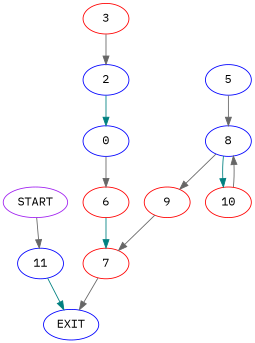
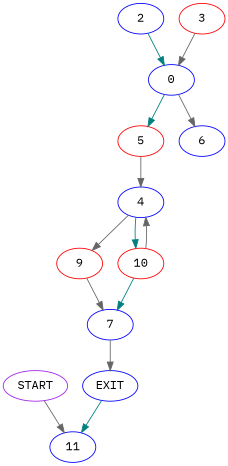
(106, 45) -> (189, 45)
(228, 80) -> (141, 141)
none -> (158, 107)
(228, 141) -> (141, 202)
(106, 202) -> (202, 141)
(106, 229) -> (128, 290)
(106, 264) -> (110, 325)
(54, 290) -> (94, 413)
